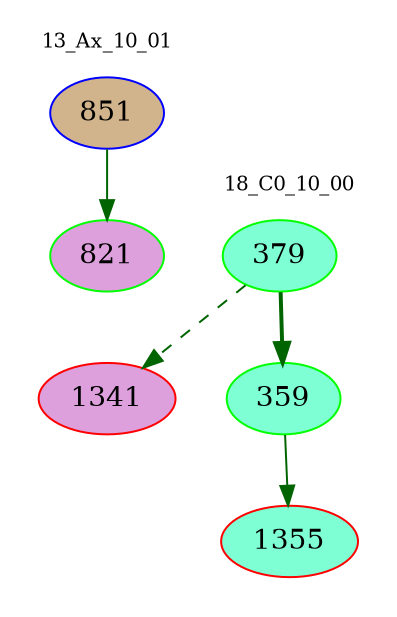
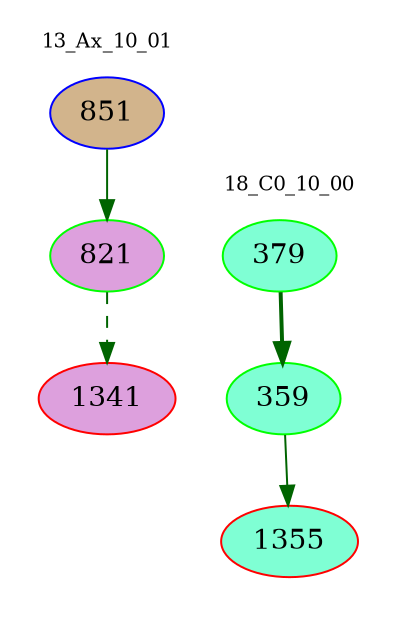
(219, 306) -> (107, 318)
